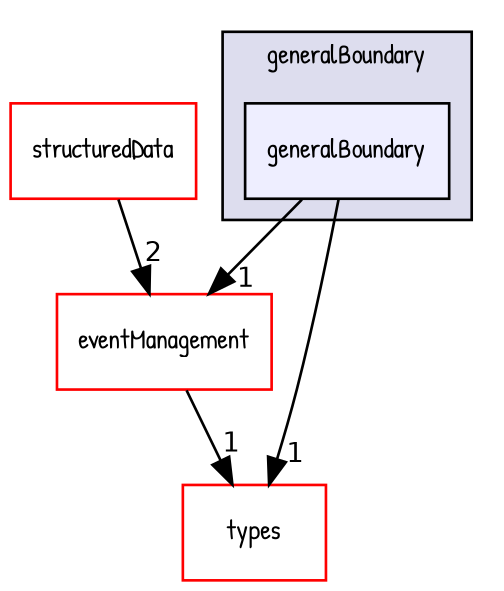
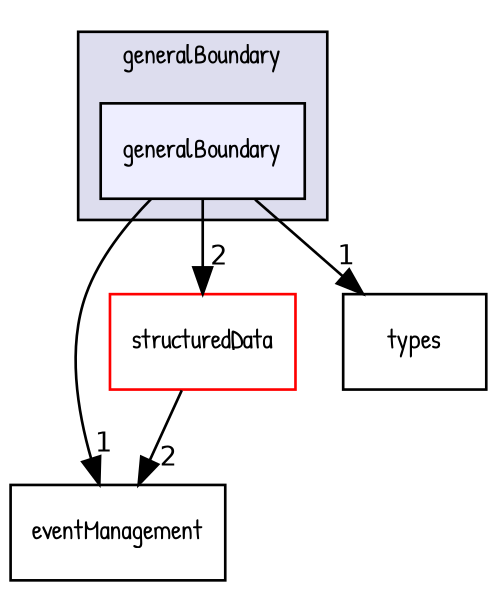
none -> (203, 237)
(164, 342) -> (118, 533)
(204, 425) -> none
(254, 533) -> (415, 342)
